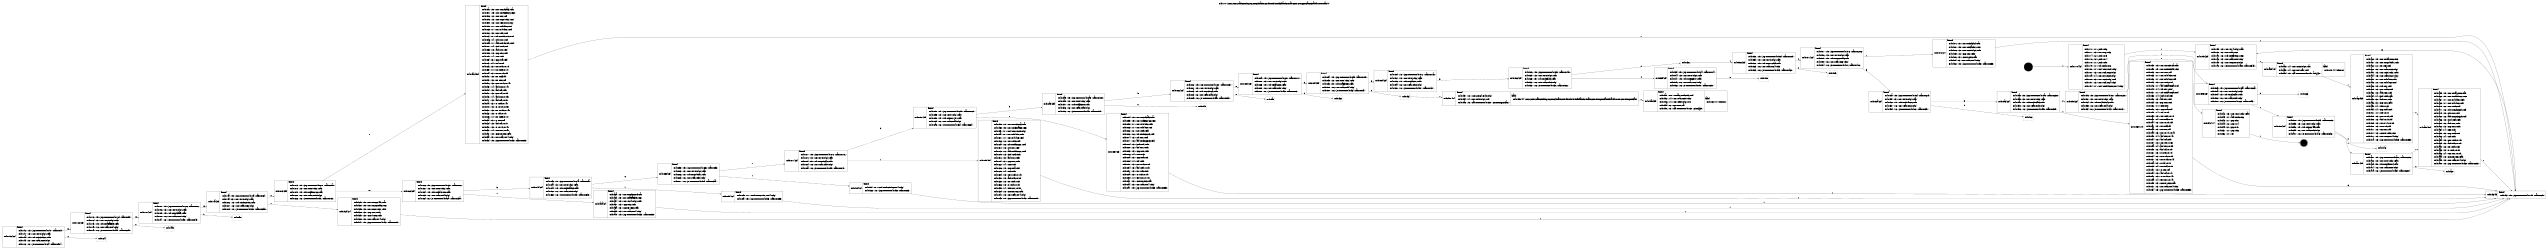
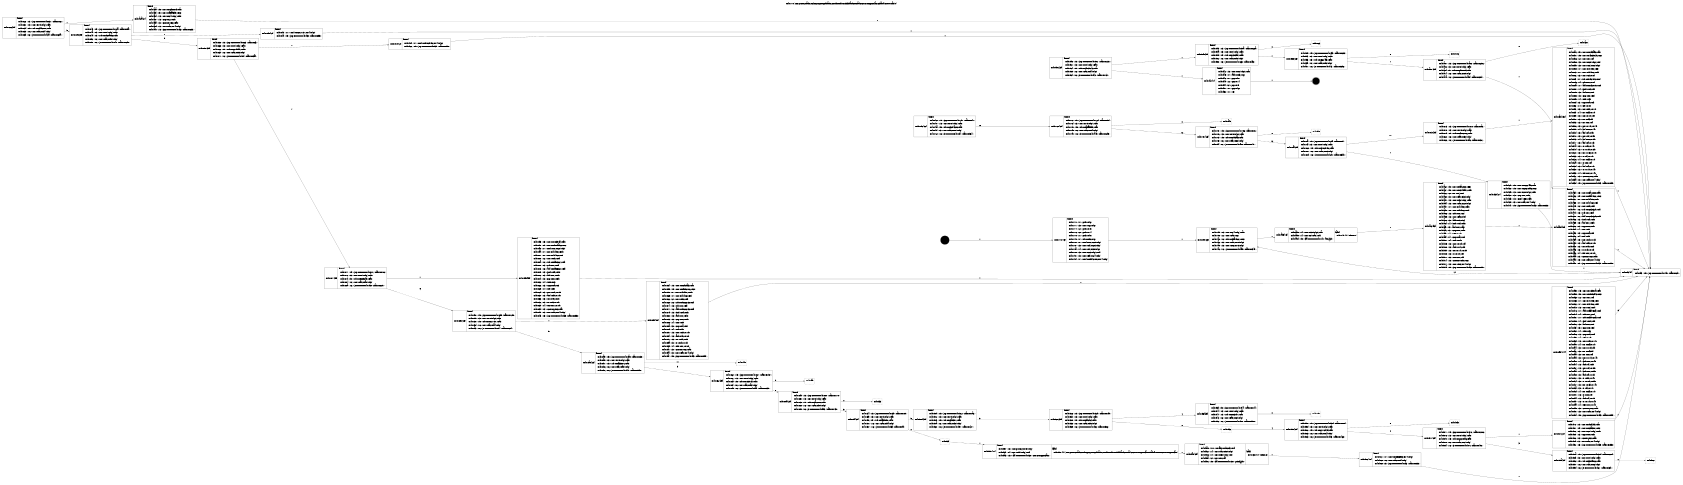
(2028, 102) -> none
(368, 191) -> none
(102, 239) -> none
none -> (1390, 460)
